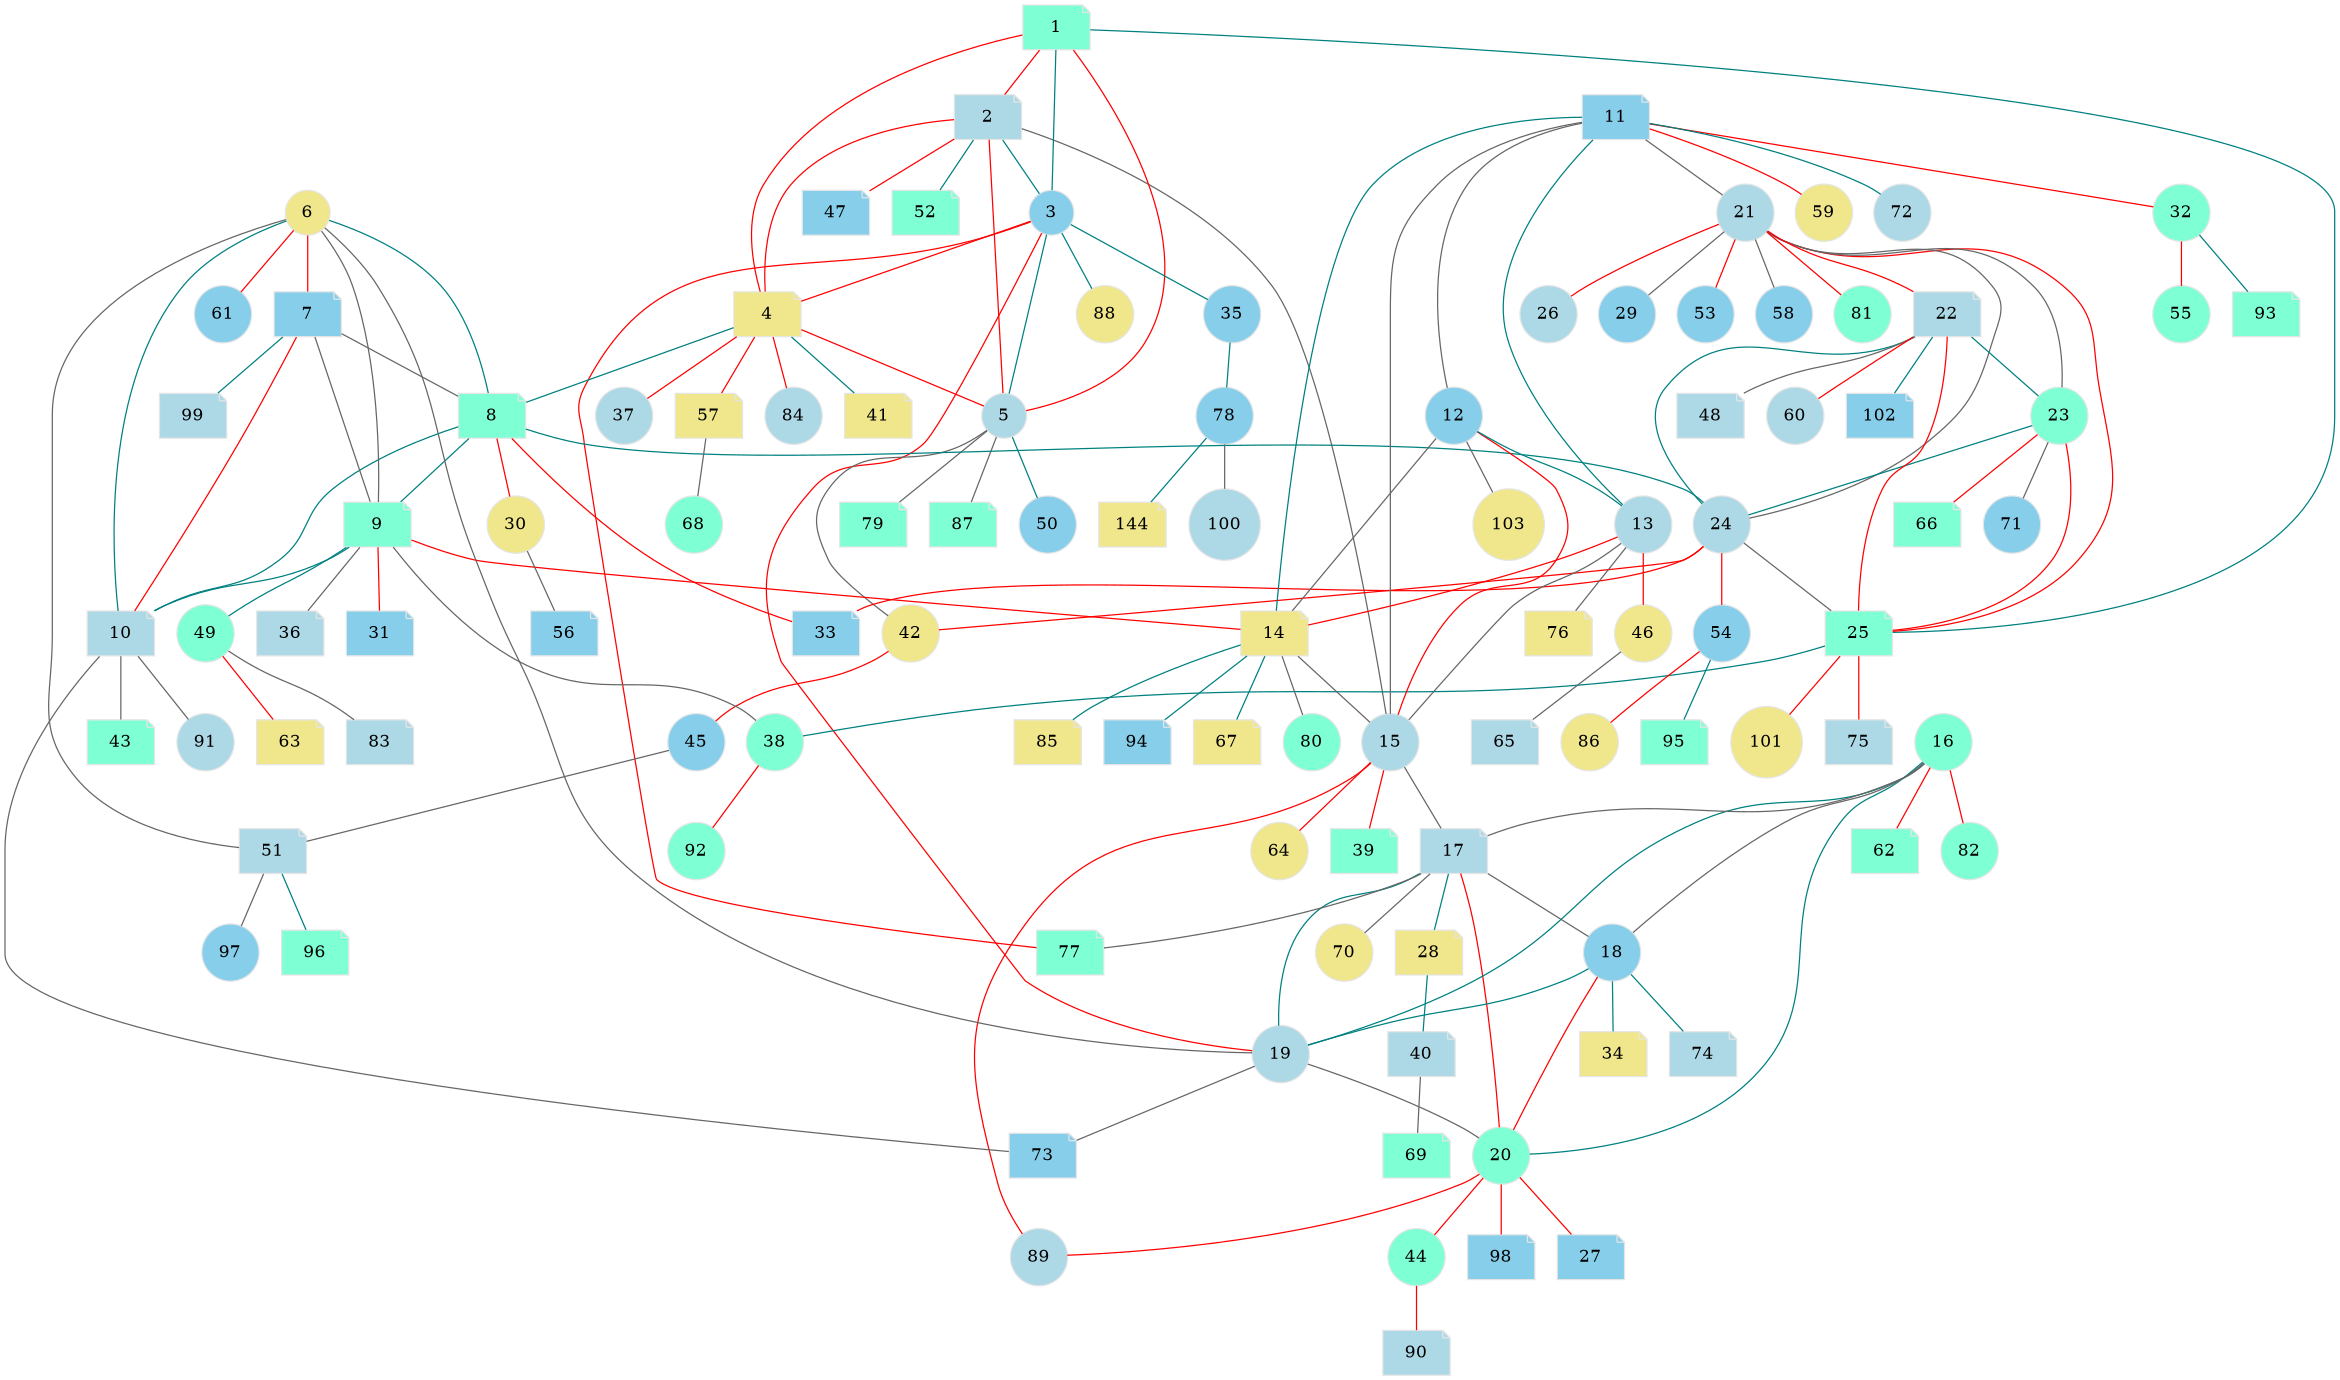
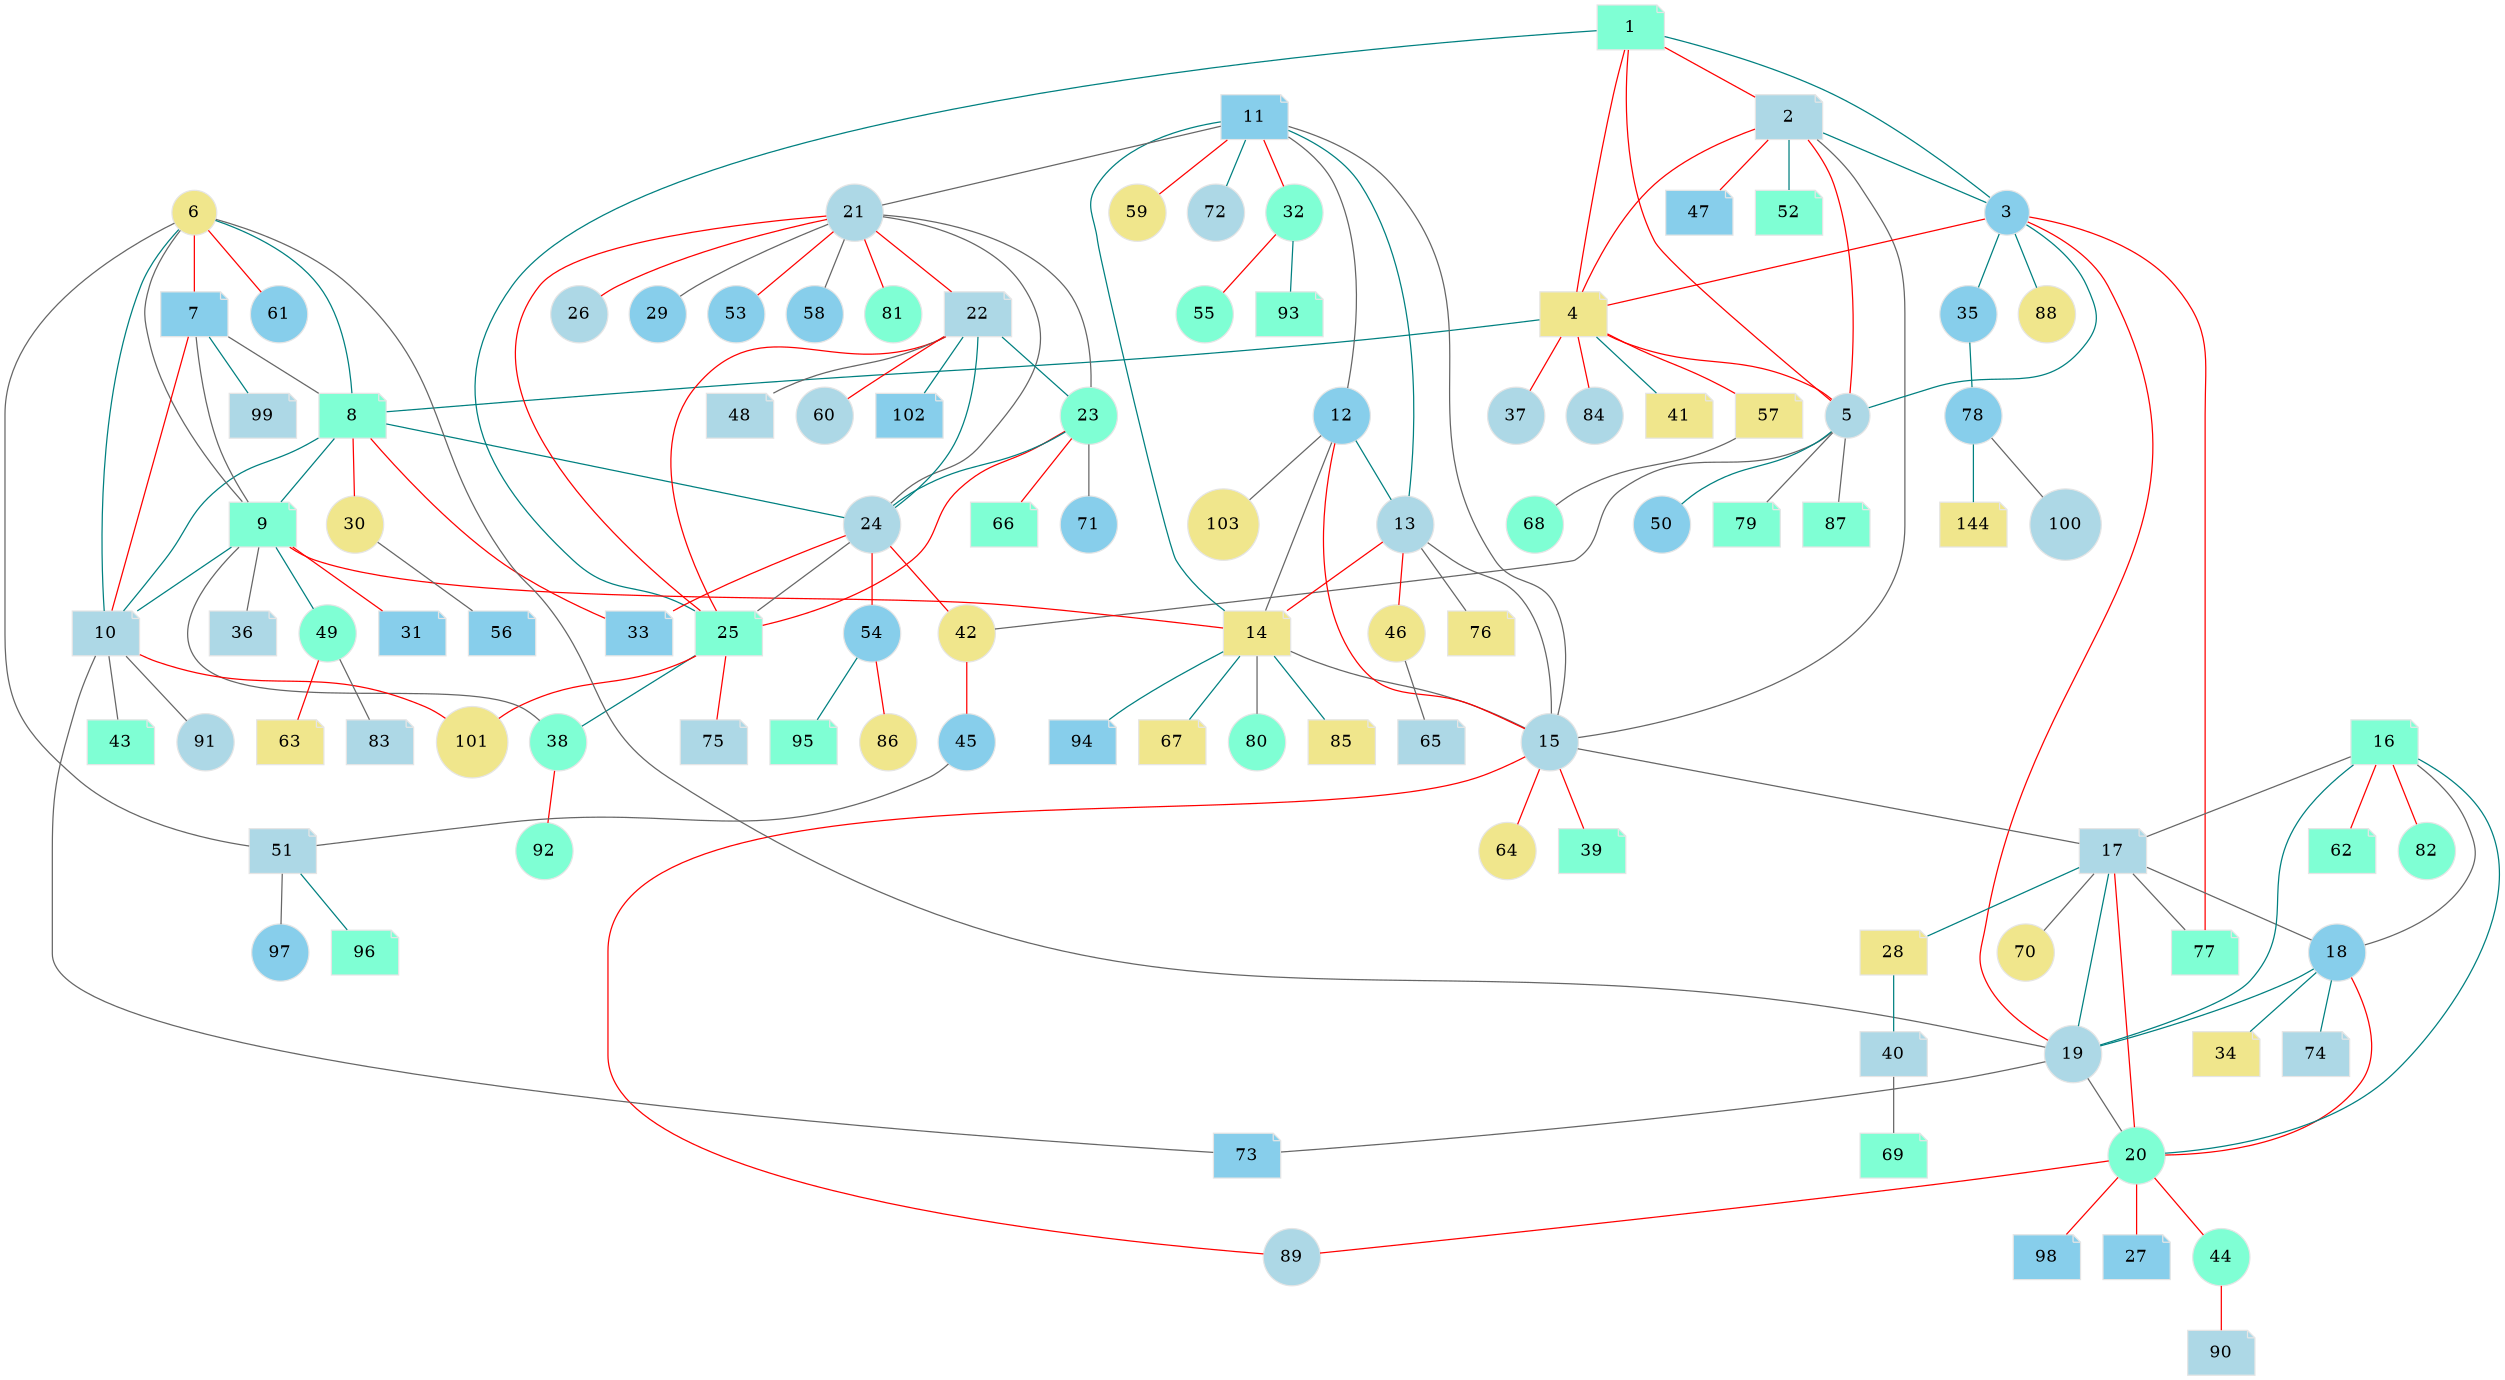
none -> (294, 681)
(1944, 742) -> (2385, 742)
